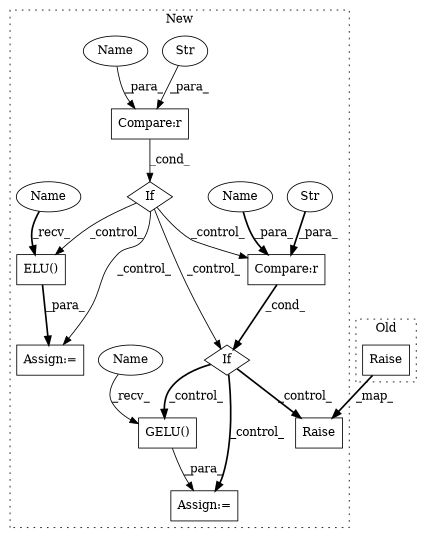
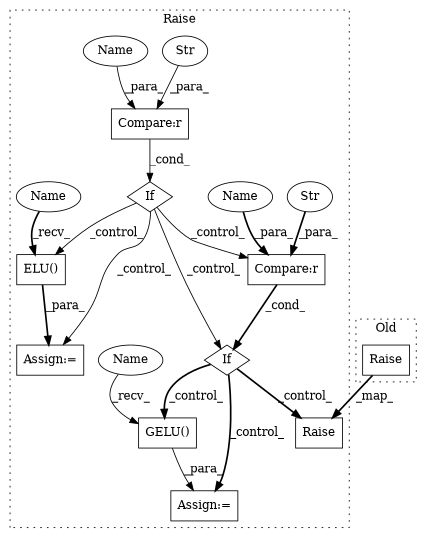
(180, 20) -> (180, 20)
